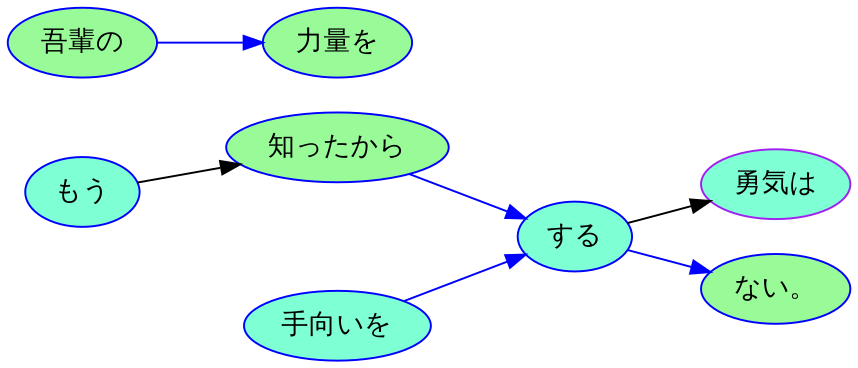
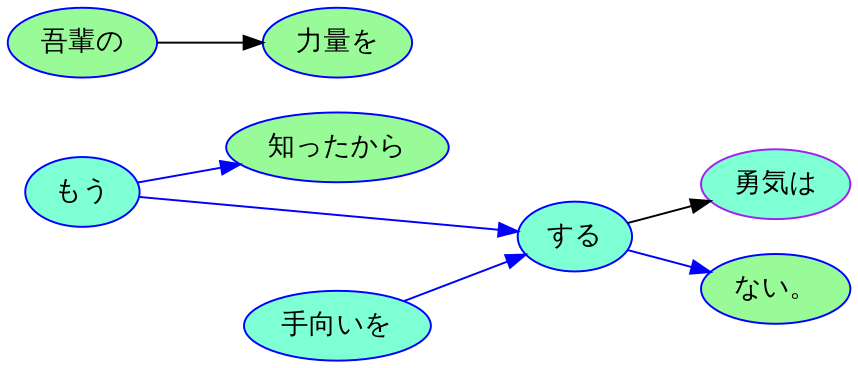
(200, 43) -> (200, 43)
(179, 175) -> (179, 175)
(459, 193) -> (319, 213)
